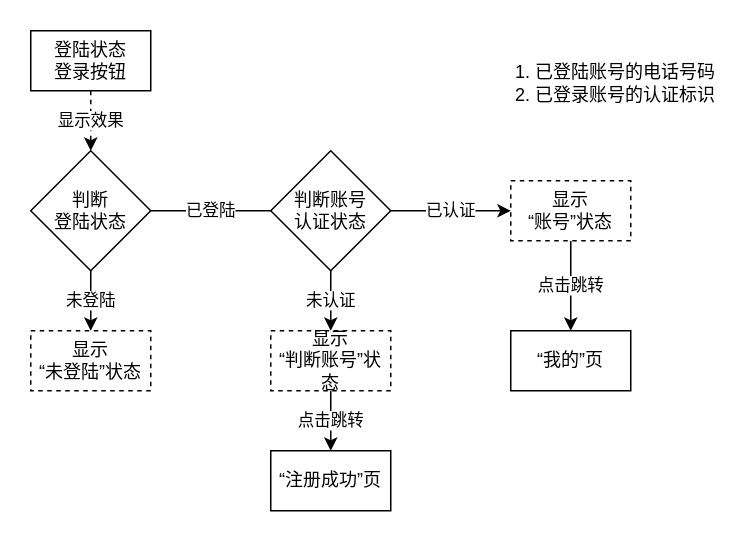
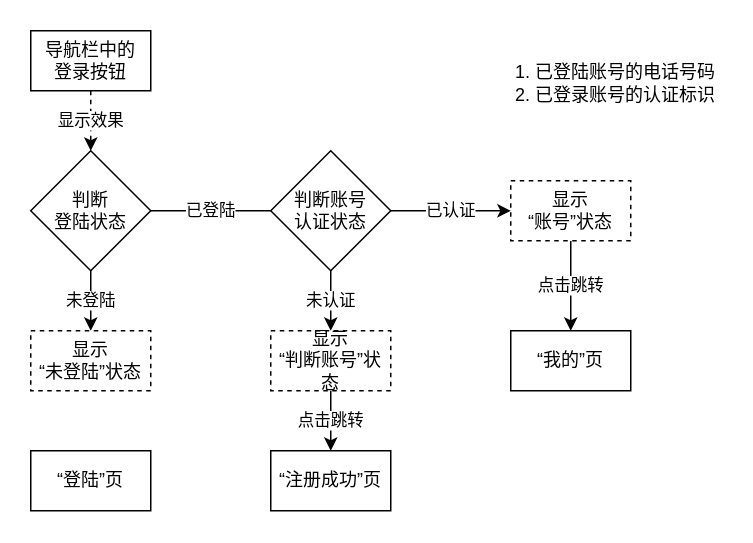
(91, 61) -> (91, 61)
none -> (91, 481)
